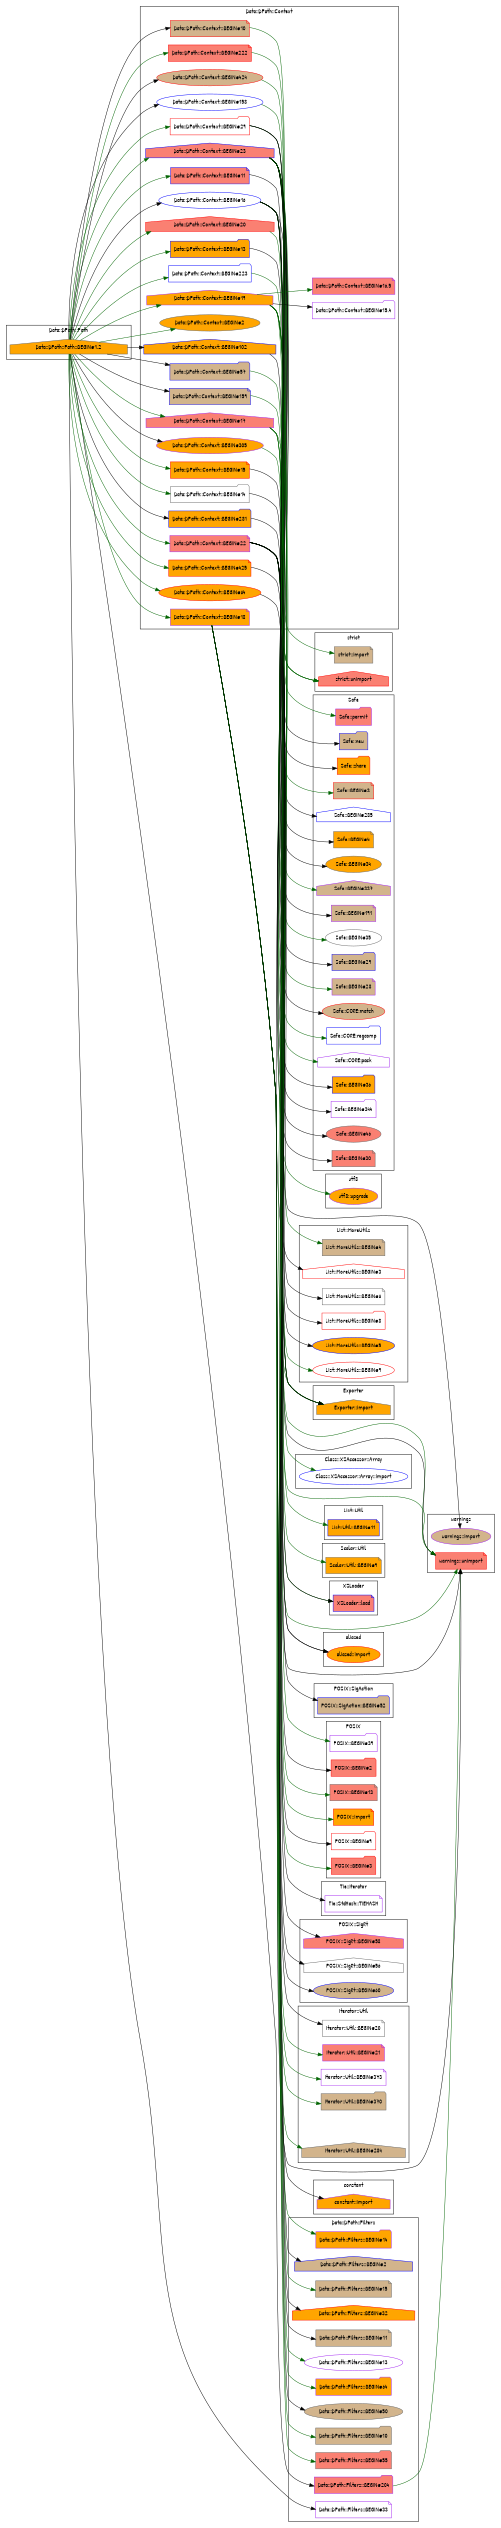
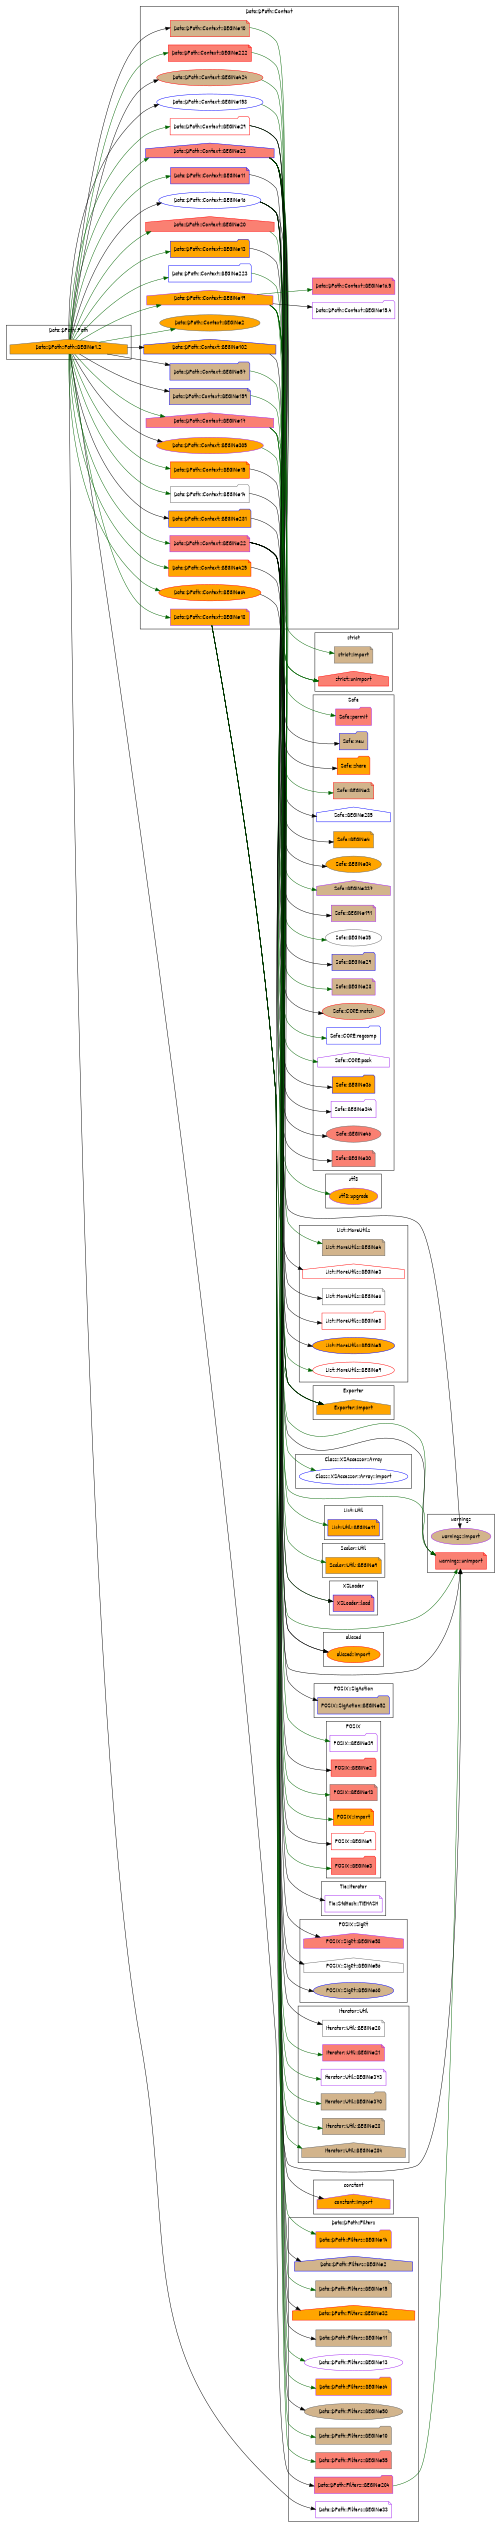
none -> (354, 2126)
